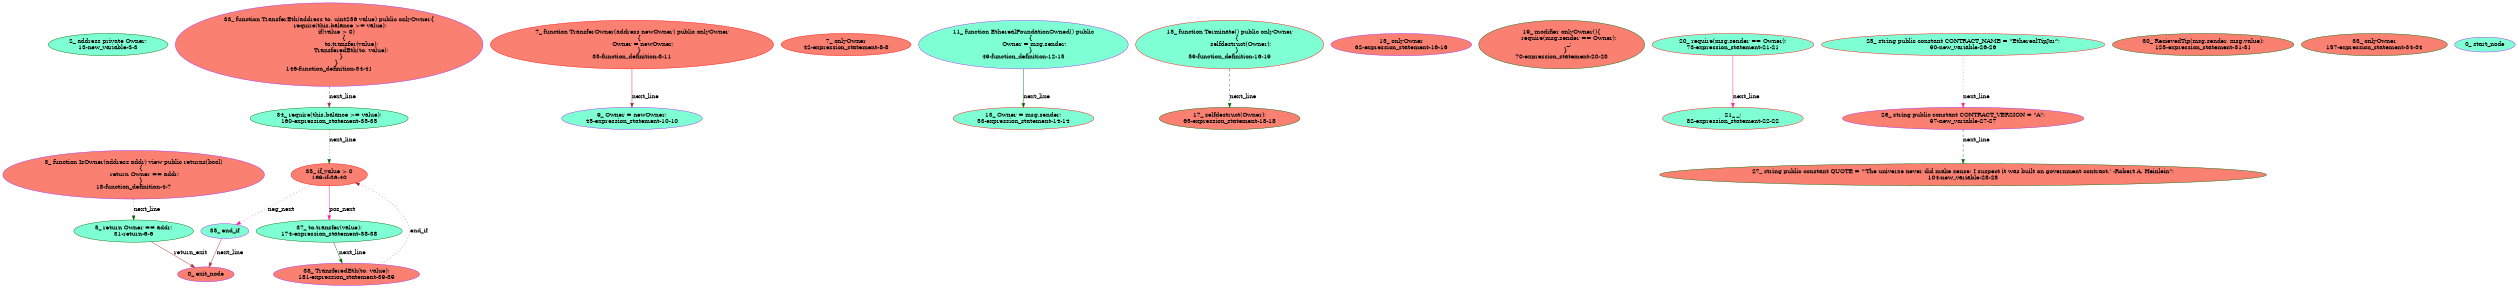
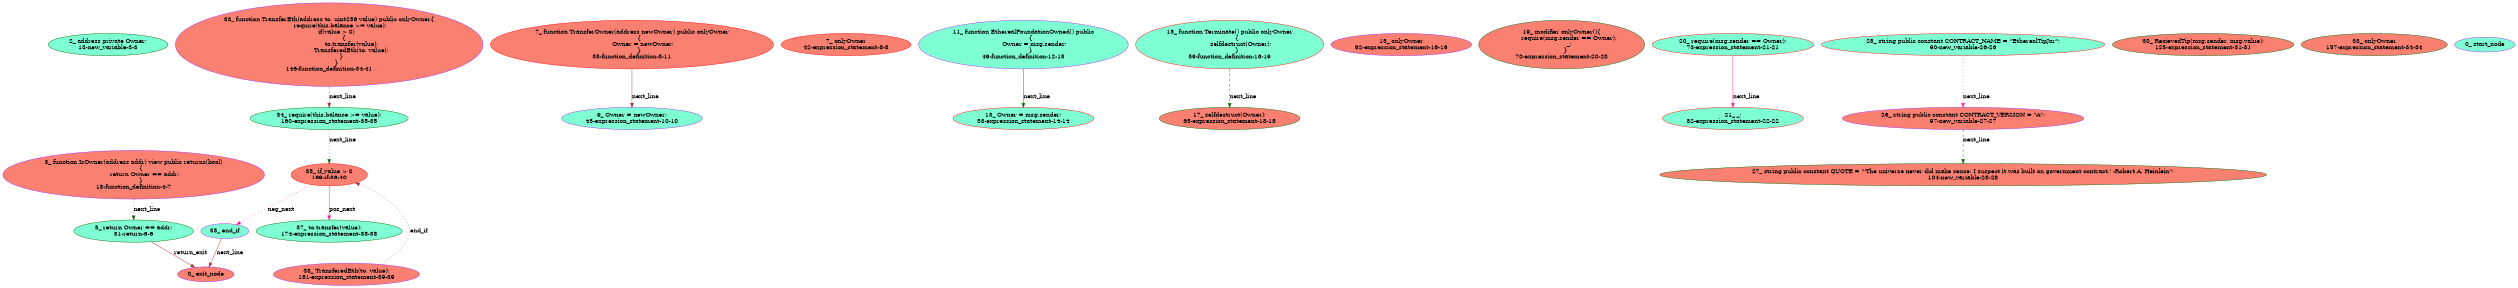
(337, 251) -> none
